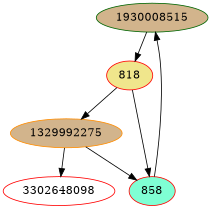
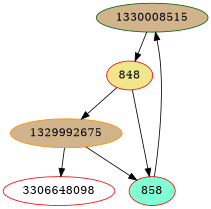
(152, 18) -> (152, 18)
(130, 75) -> (130, 75)
(66, 133) -> (66, 133)
(59, 191) -> (59, 191)
